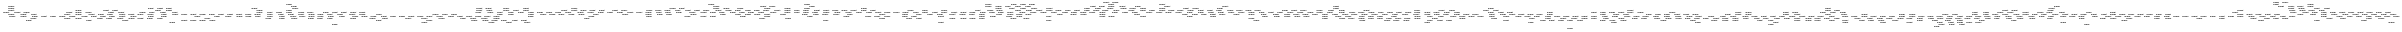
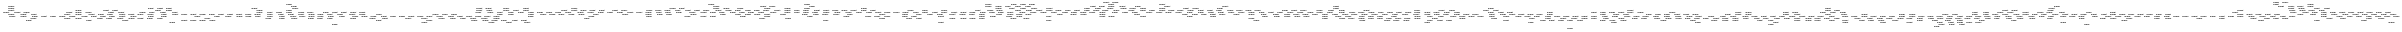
none -> (453, 18)
